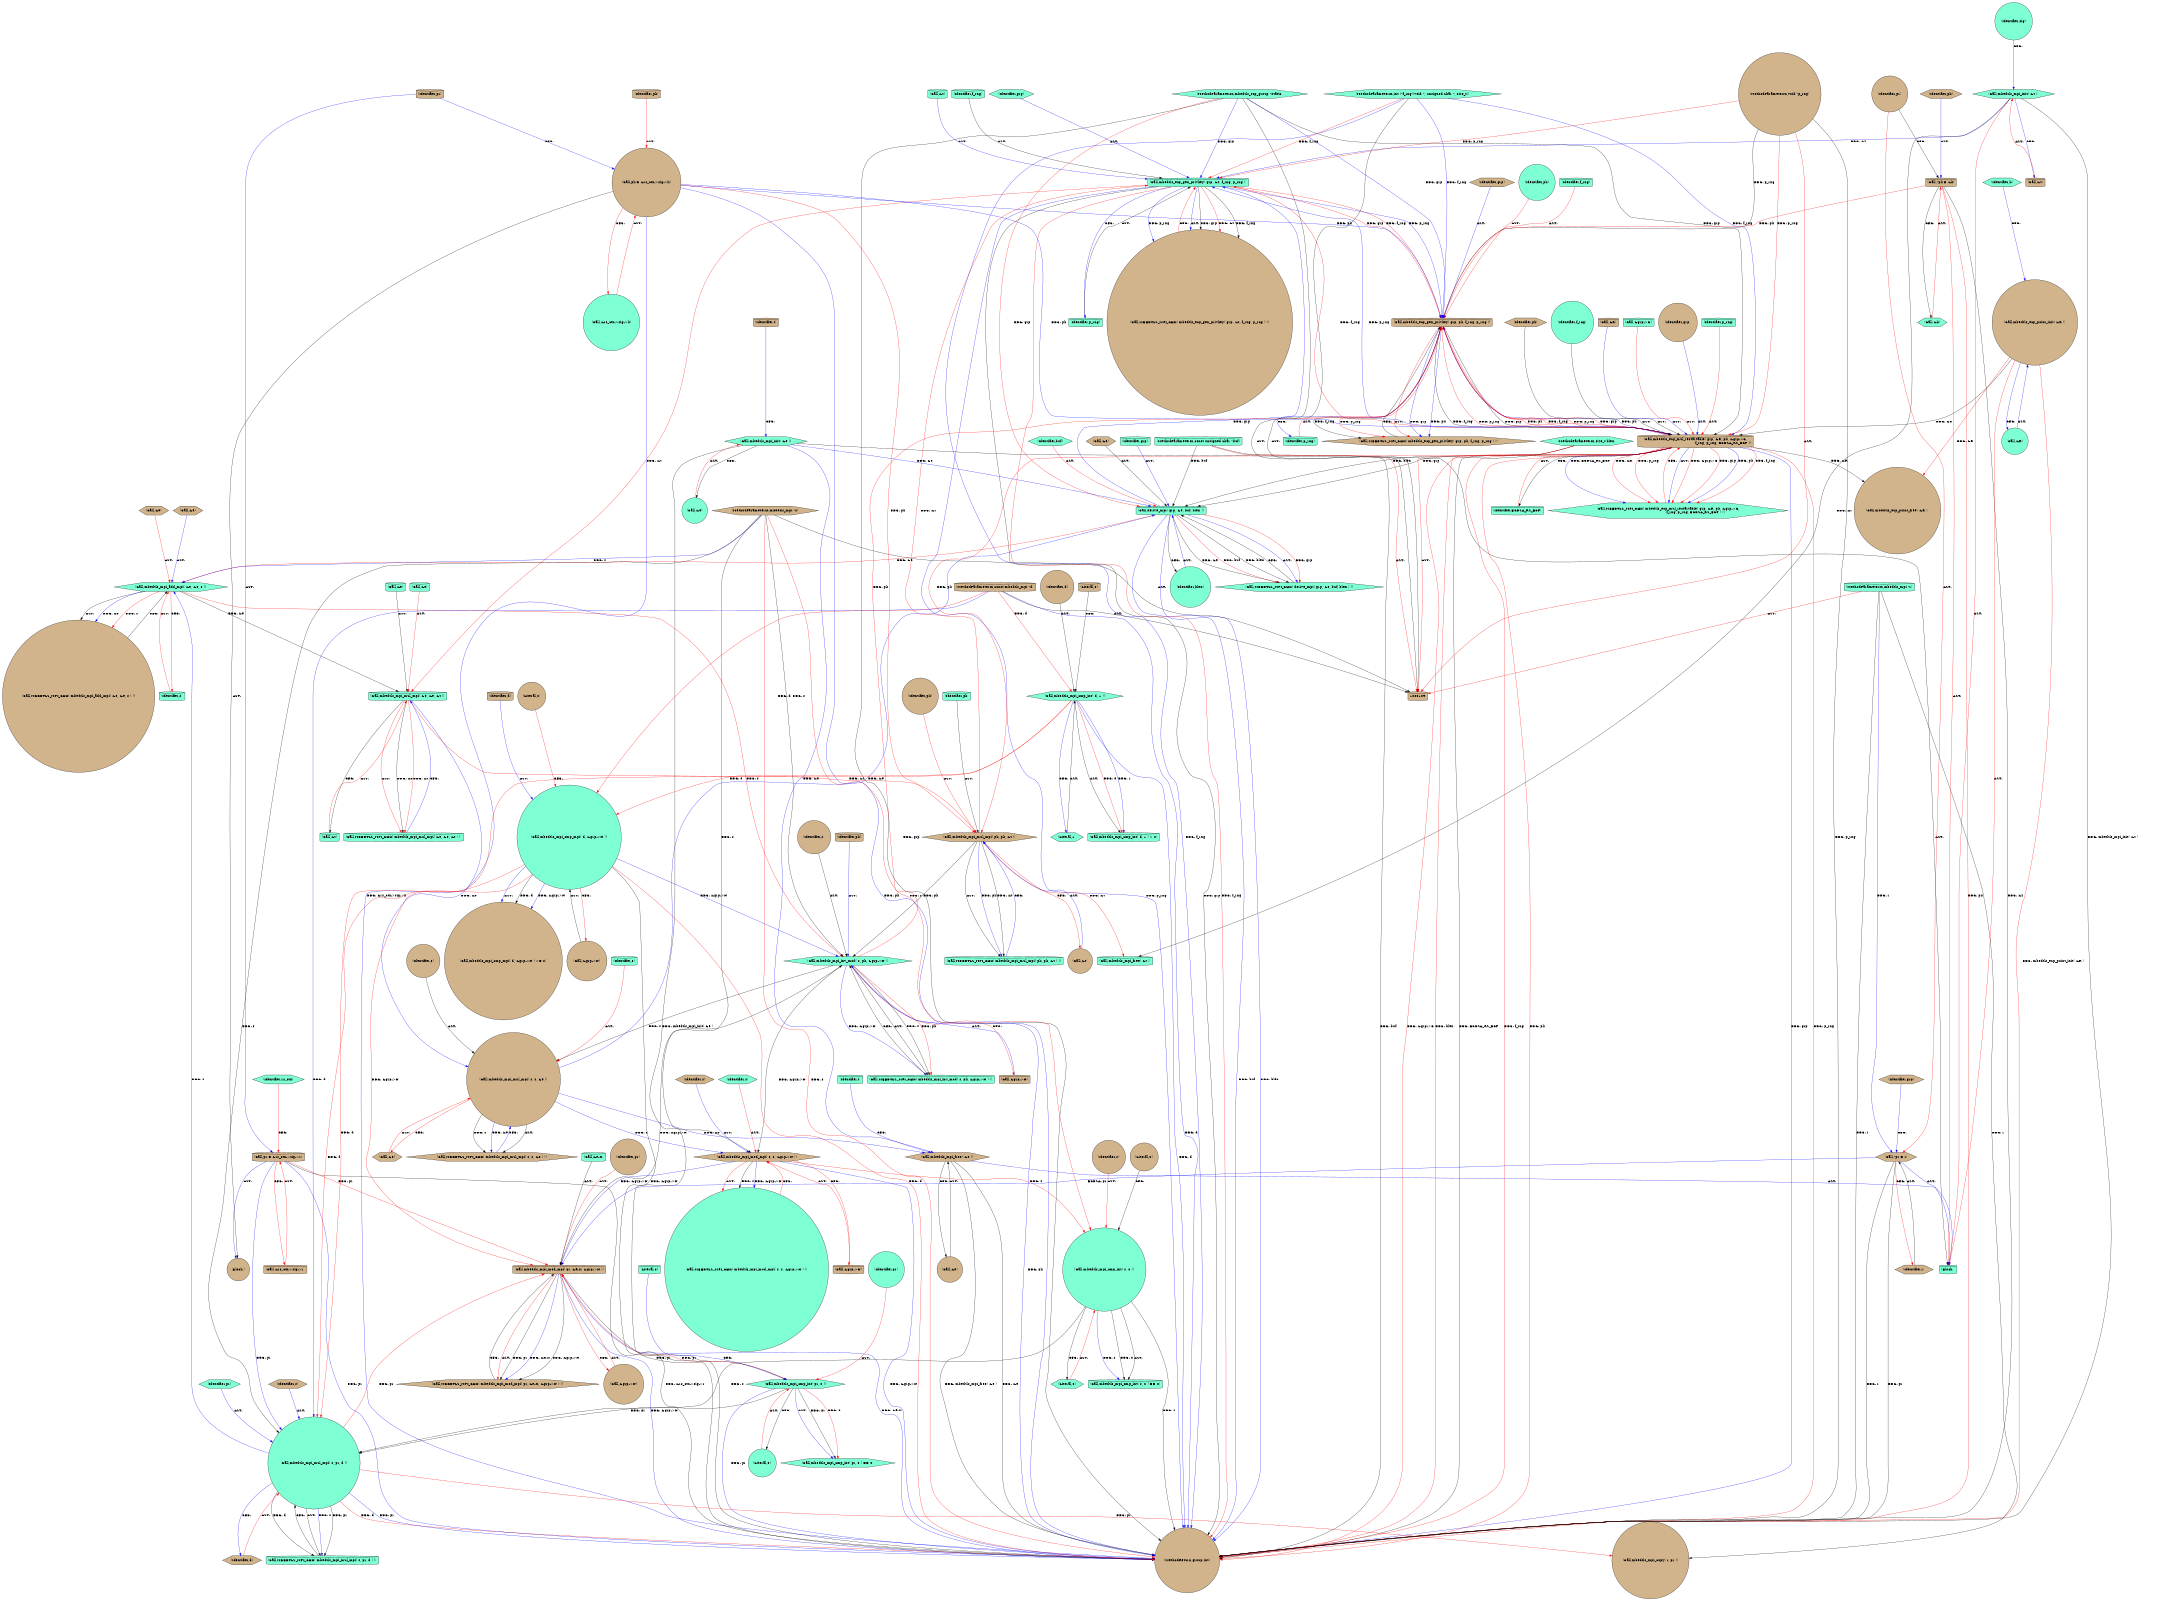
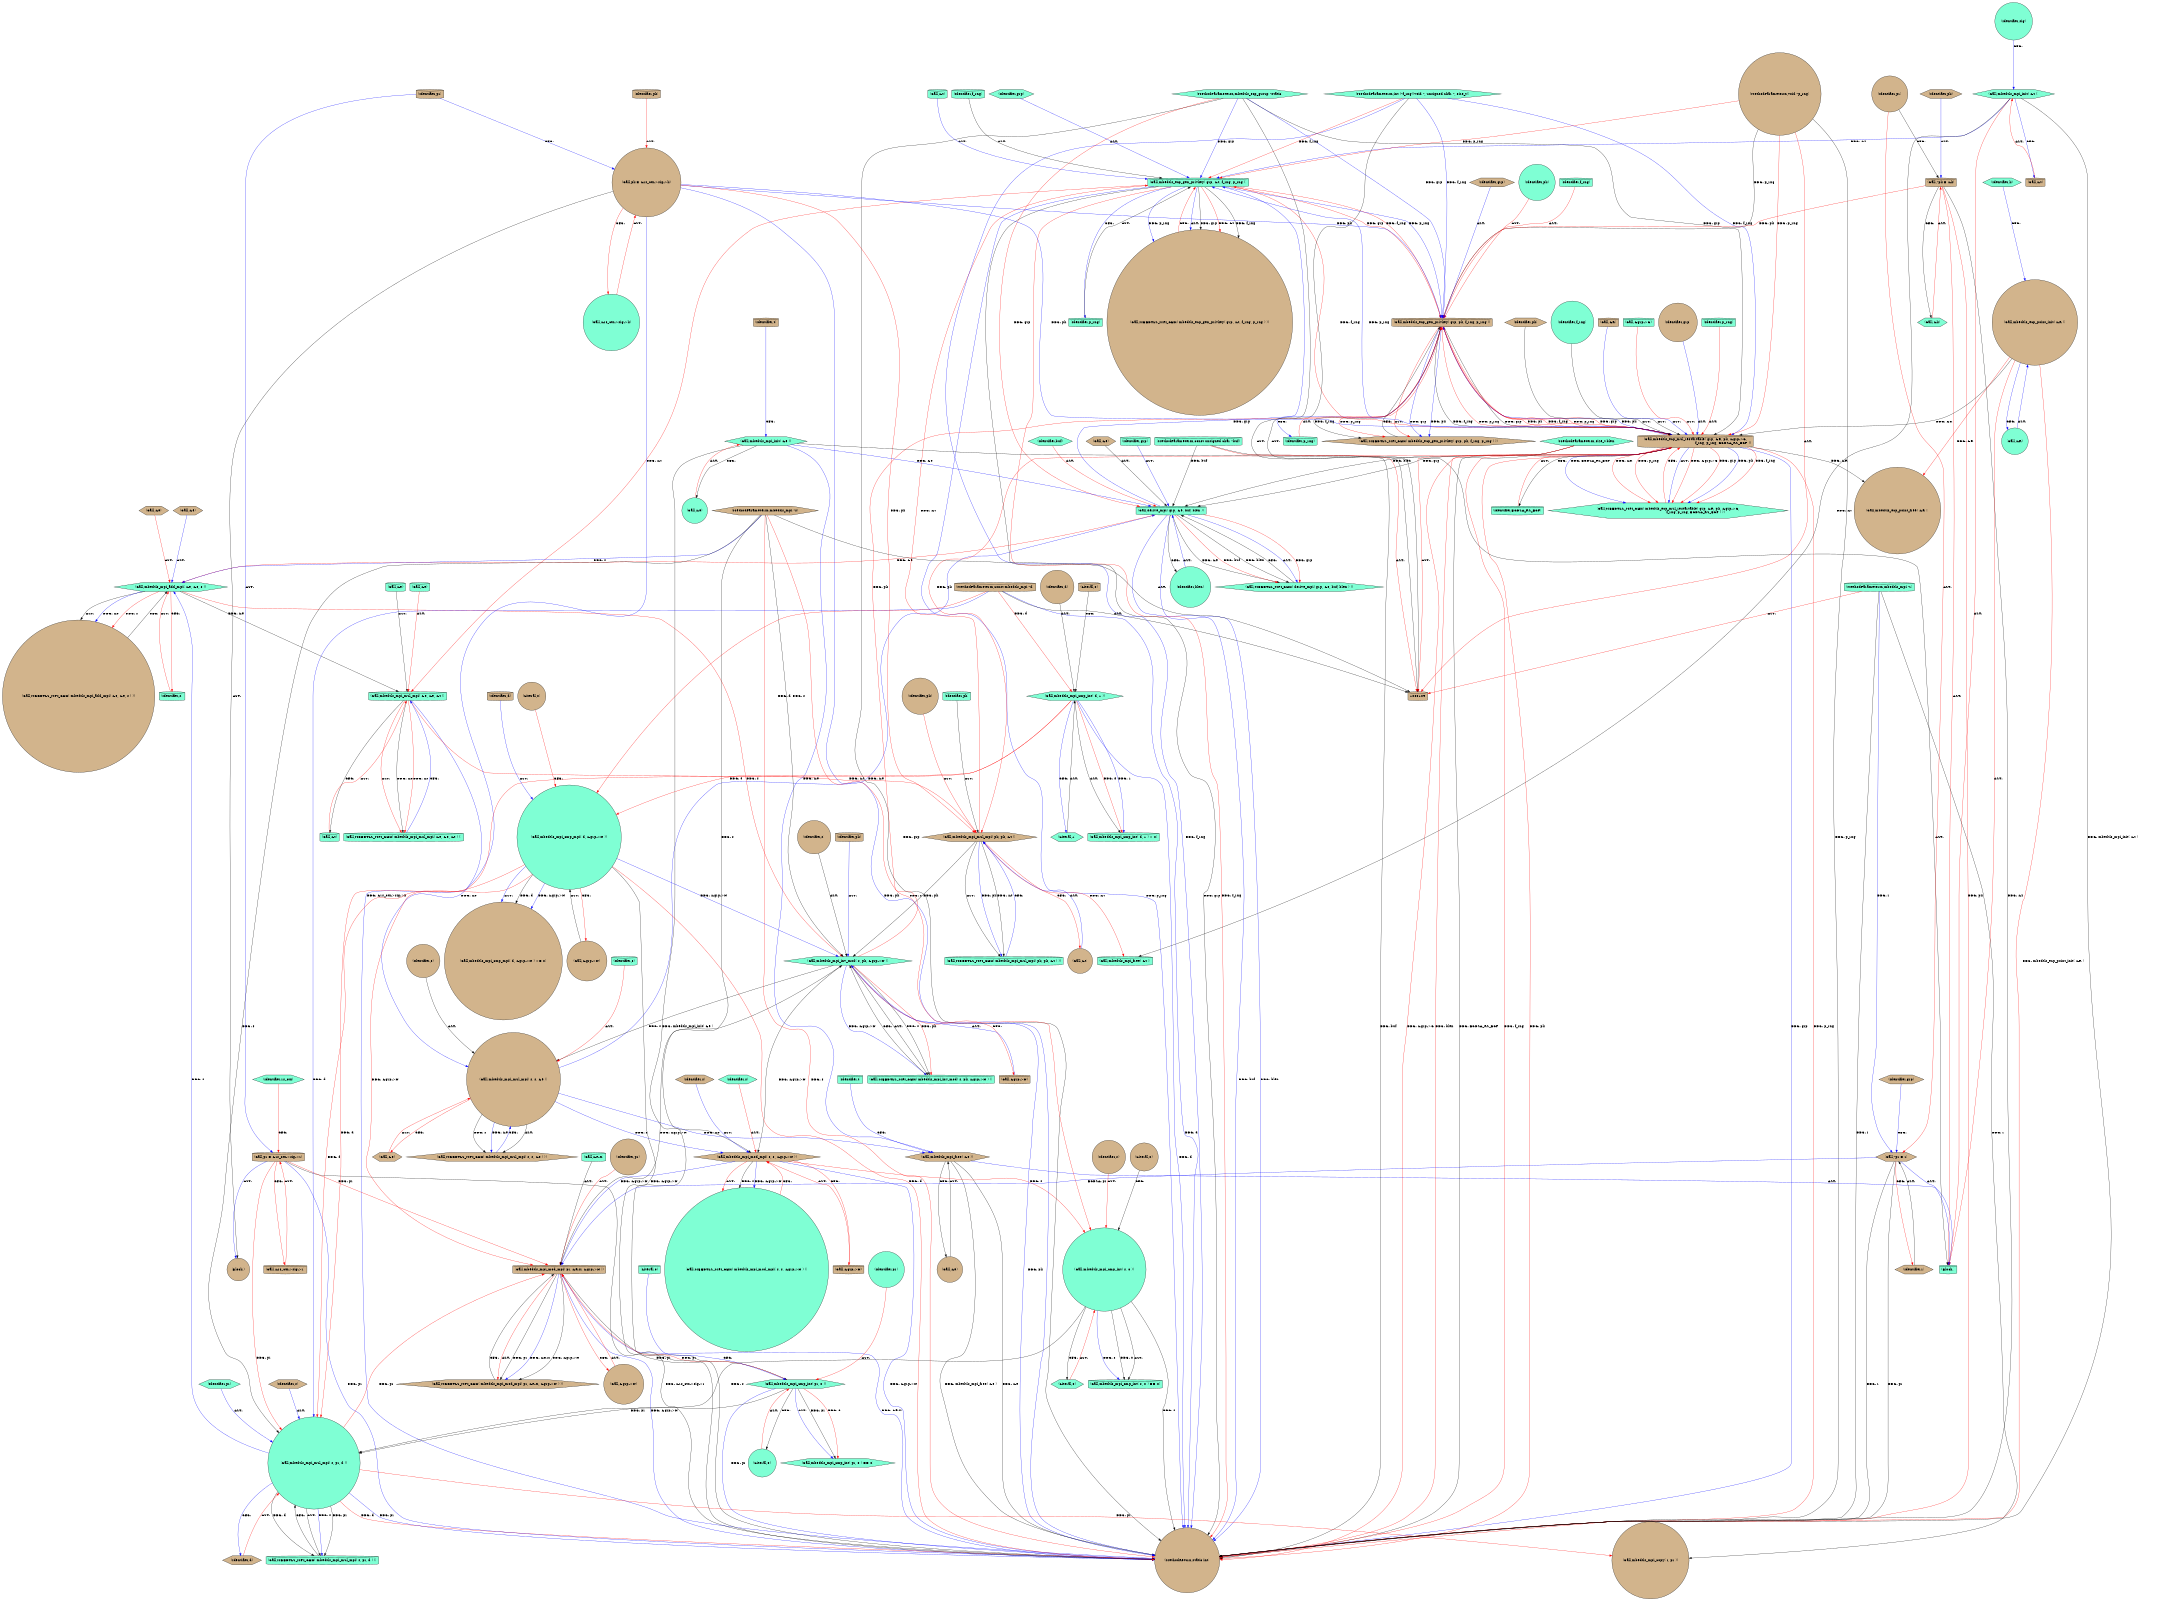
(252, 1295) -> (252, 1295)
(1187, 1560) -> (1187, 1560)
